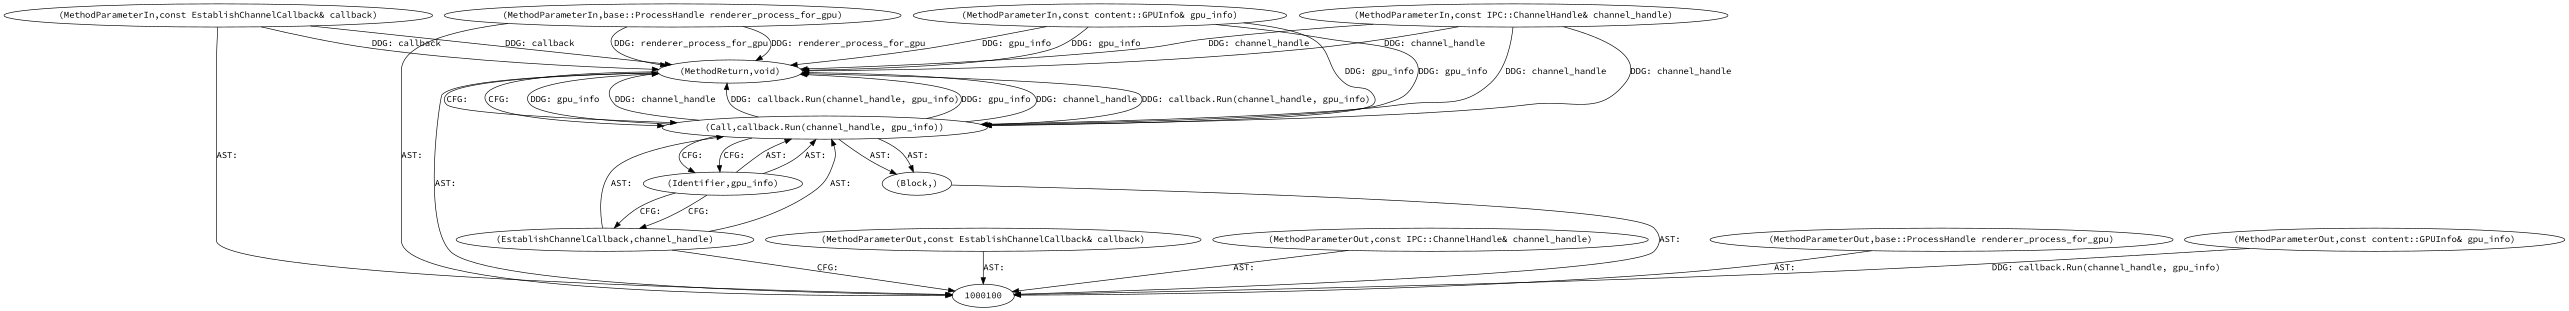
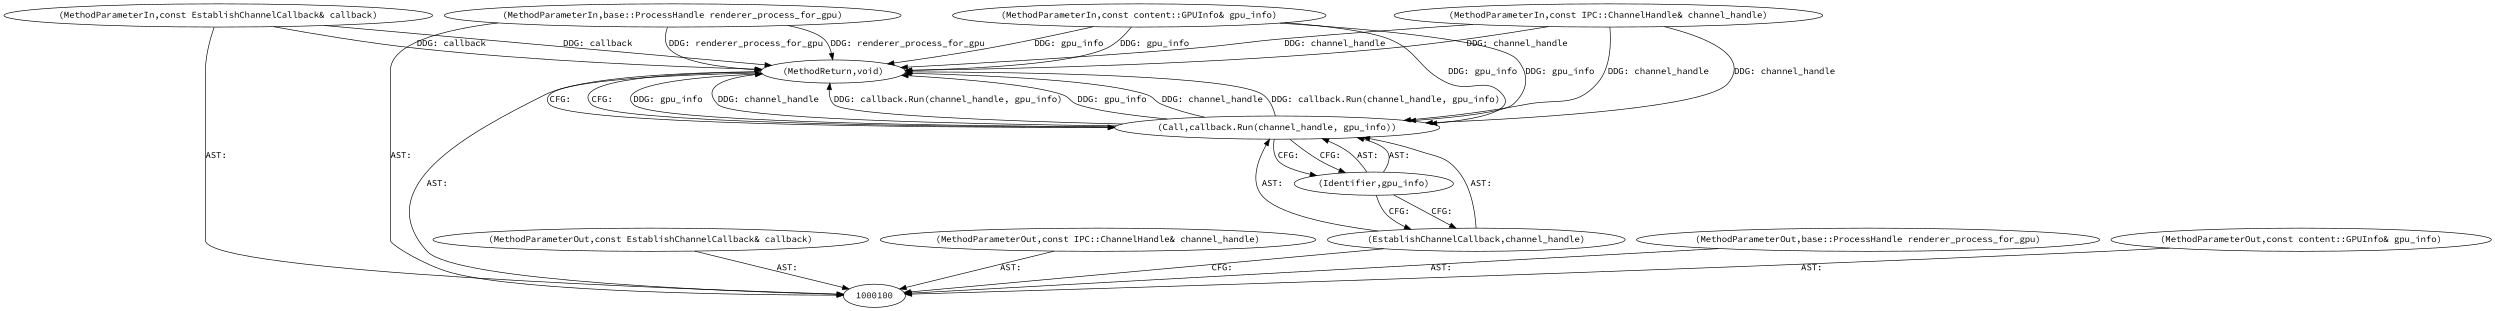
(917, 184) -> none
(2106, 268) -> (1815, 268)
